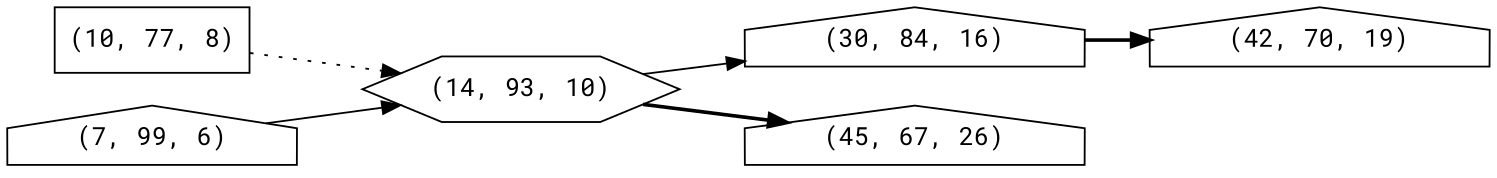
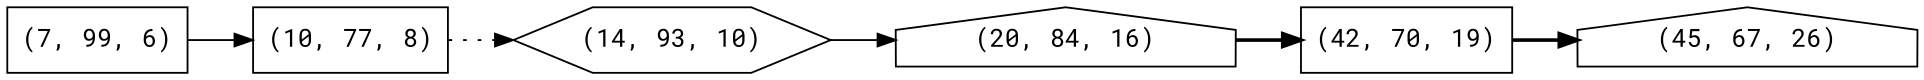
(915, 40) -> (1066, 40)
(1320, 40) -> (1407, 40)
(706, 112) -> (1536, 40)
(324, 116) -> (211, 40)
(152, 138) -> (97, 40)
